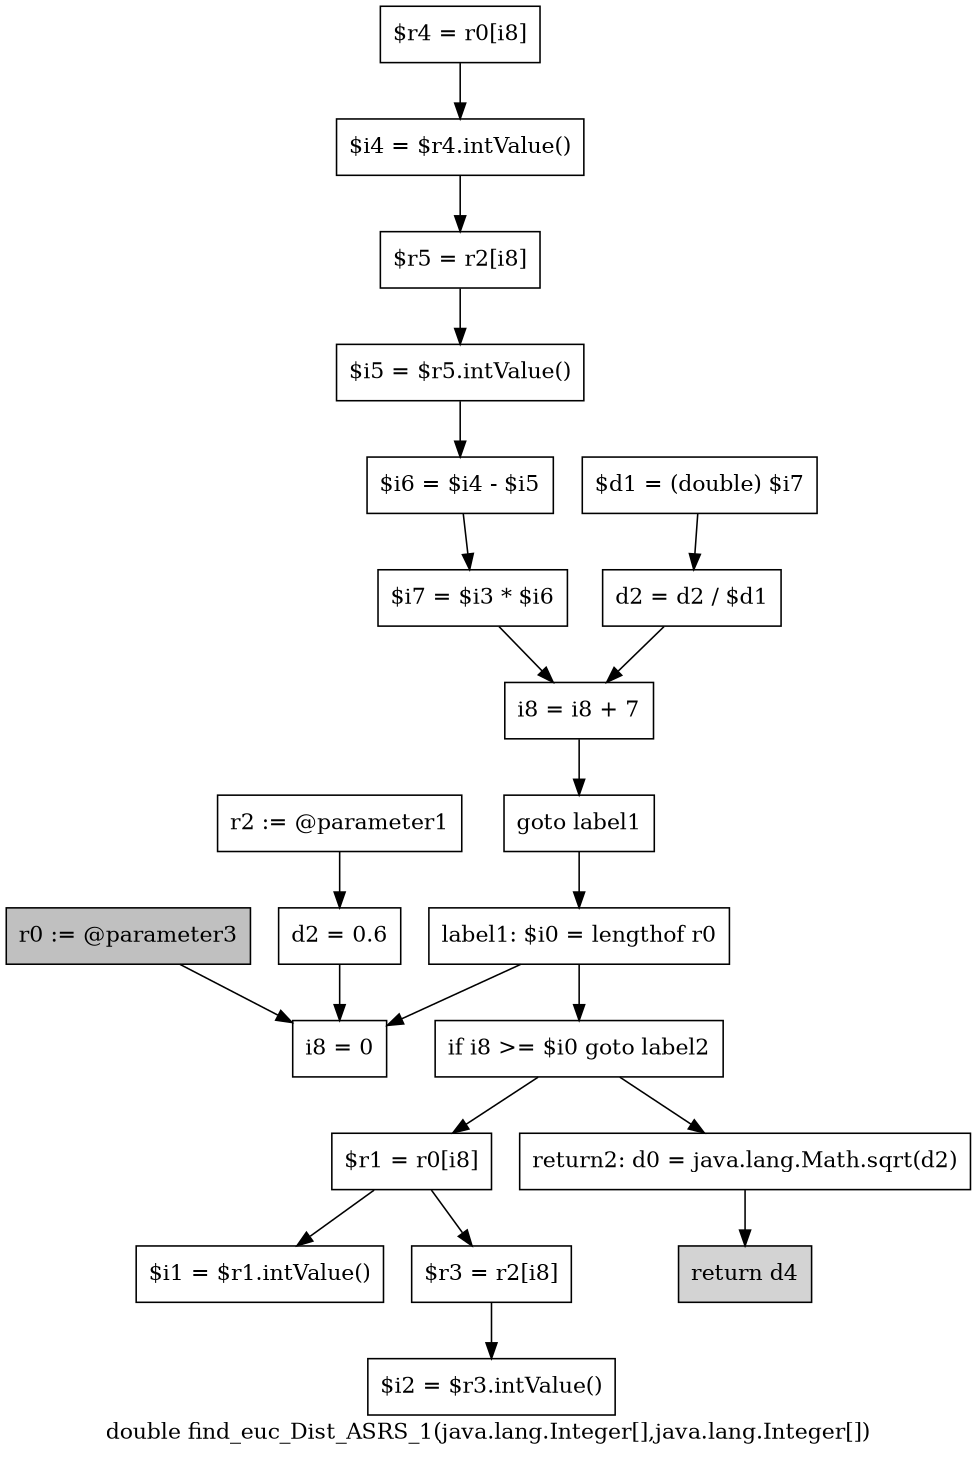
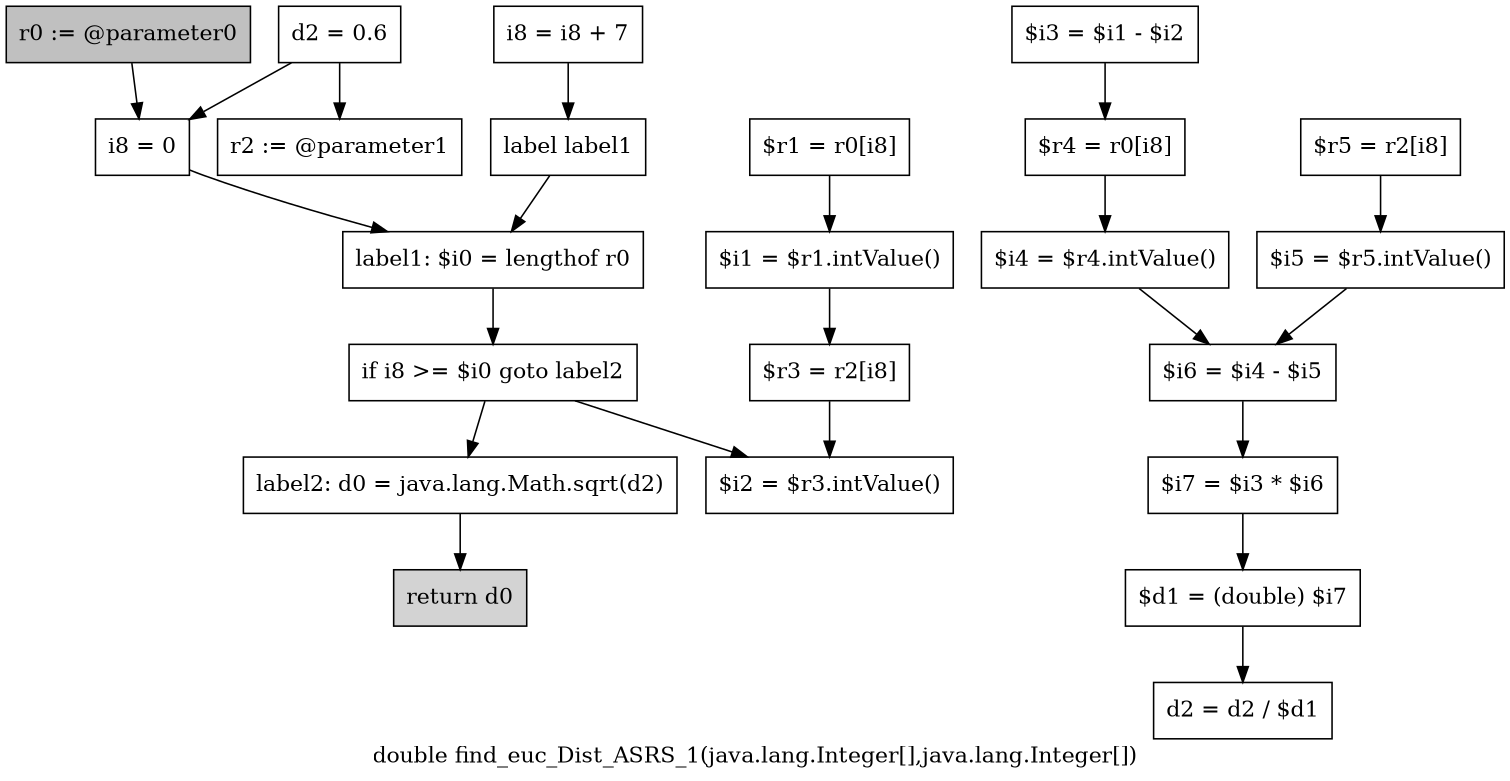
none -> (1105, 34)
(460, 196) -> (1168, 311)
(521, 649) -> (1243, 534)
(641, 649) -> none
(579, 823) -> (568, 147)
(340, 872) -> (340, 83)
(128, 936) -> (128, 34)
(461, 992) -> (280, 201)
(502, 1101) -> (654, 426)
(745, 1161) -> (460, 485)
(447, 1211) -> (830, 309)
(745, 1274) -> (460, 598)
